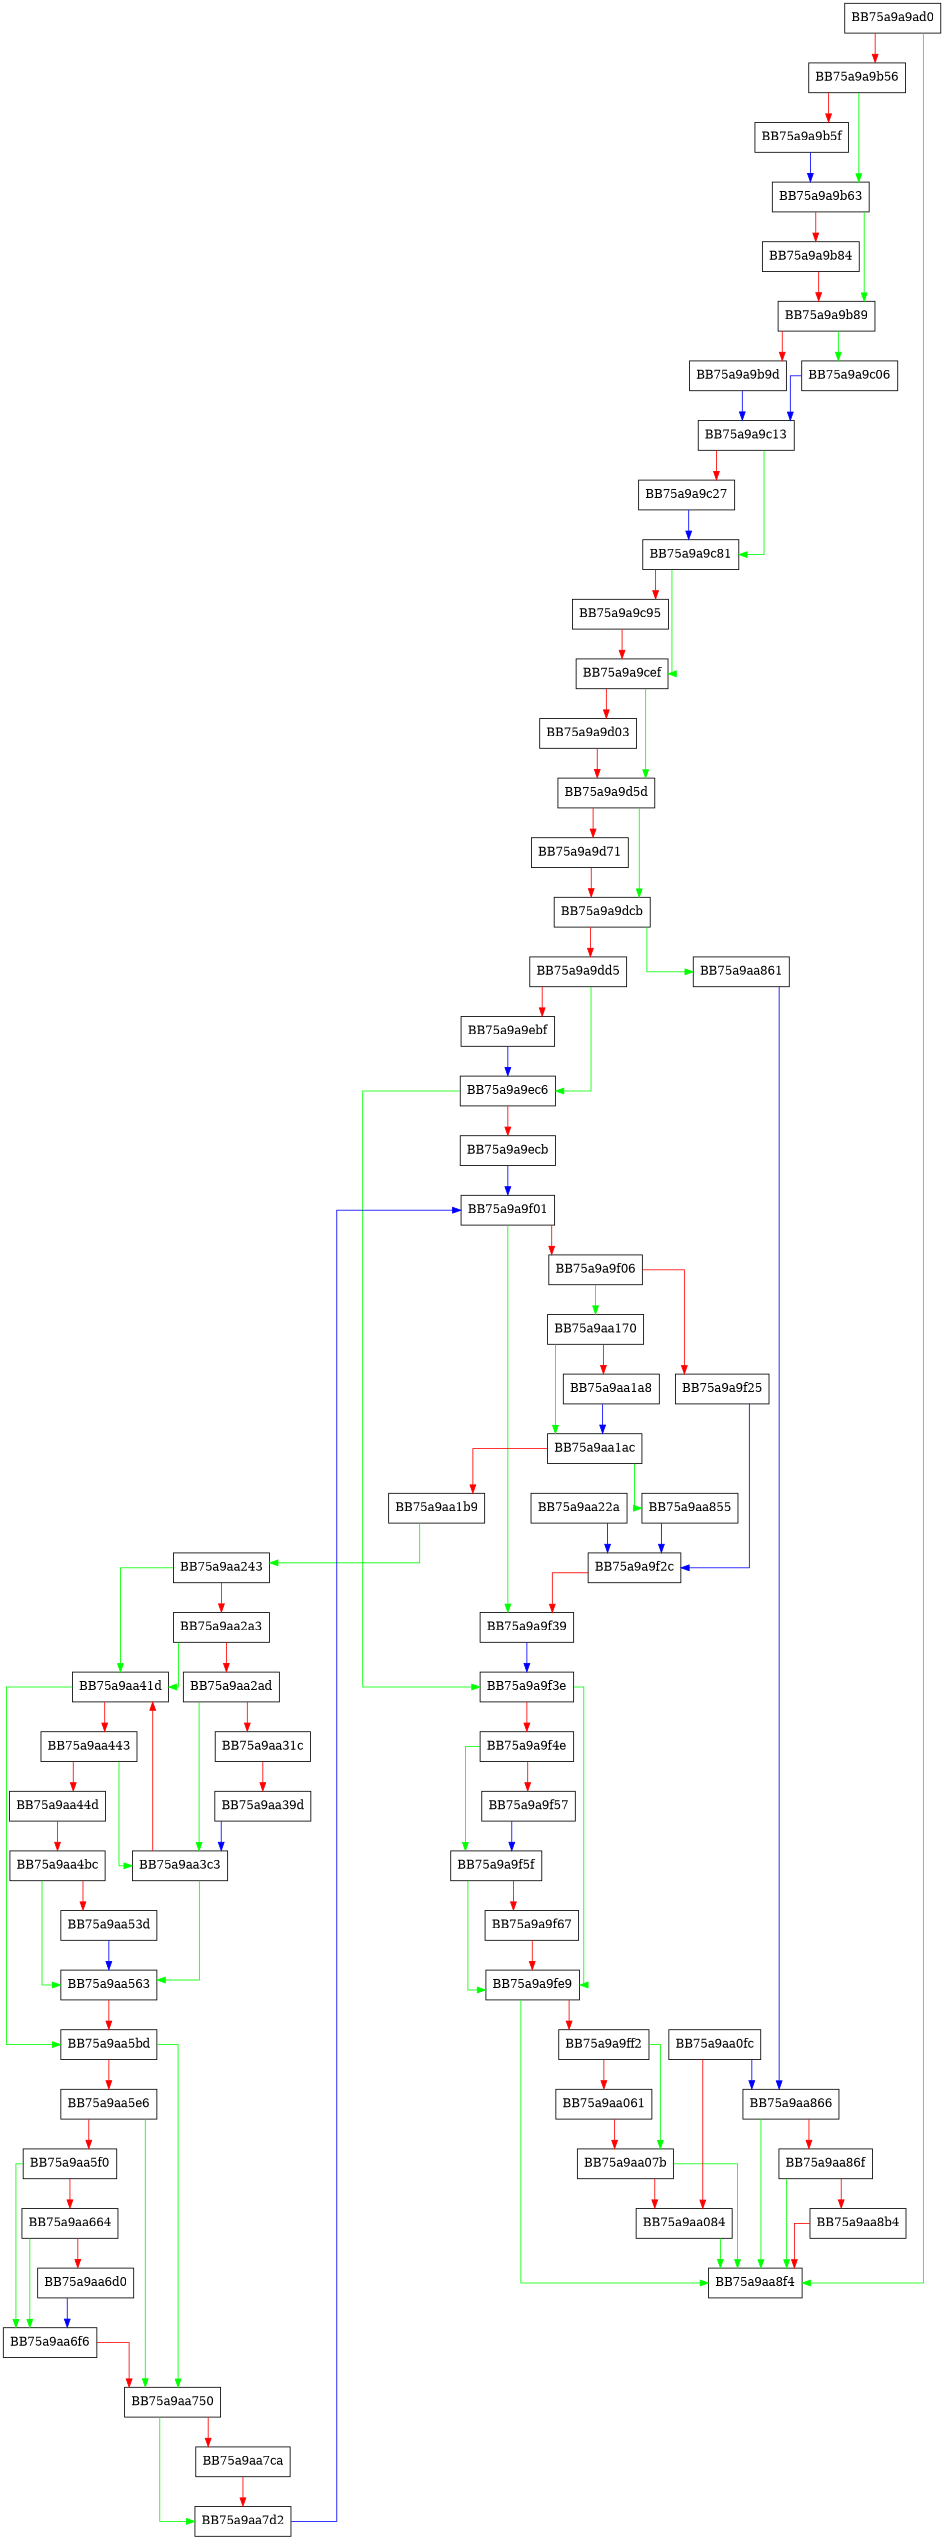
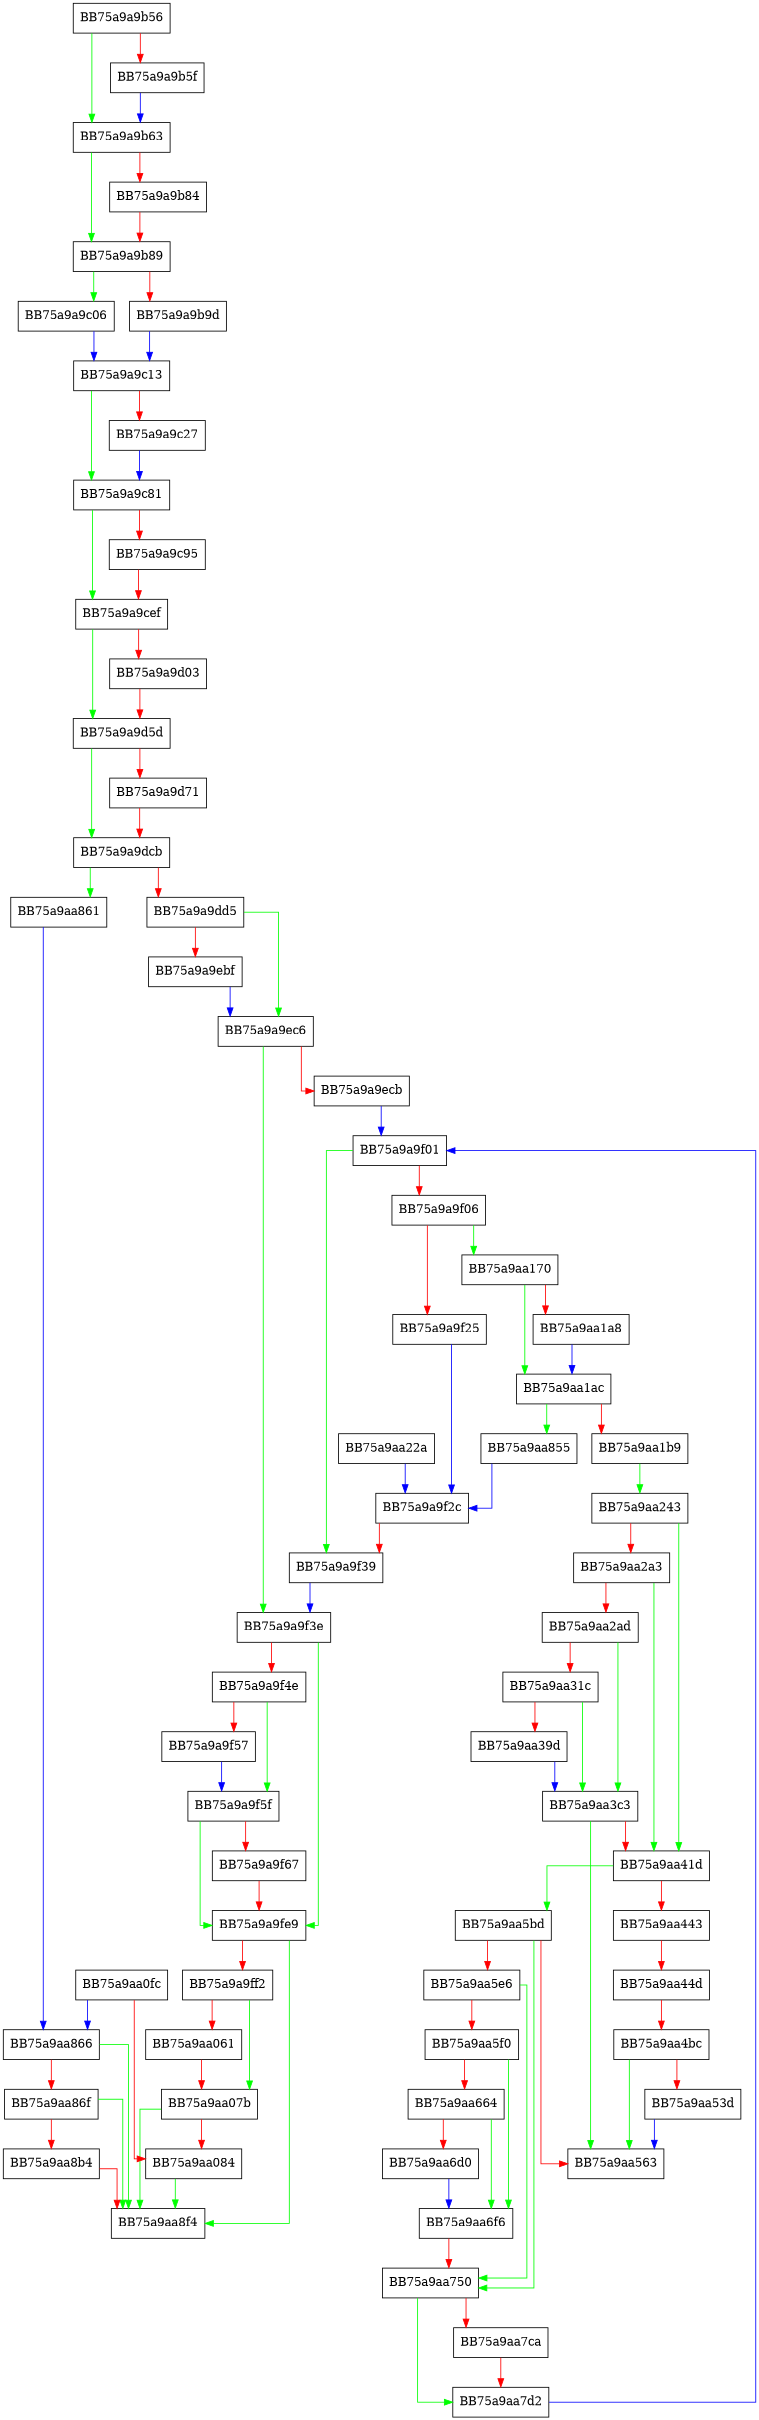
(893, 18) -> none
(119, 1816) -> (583, 1743)
(109, 2011) -> (541, 2061)
